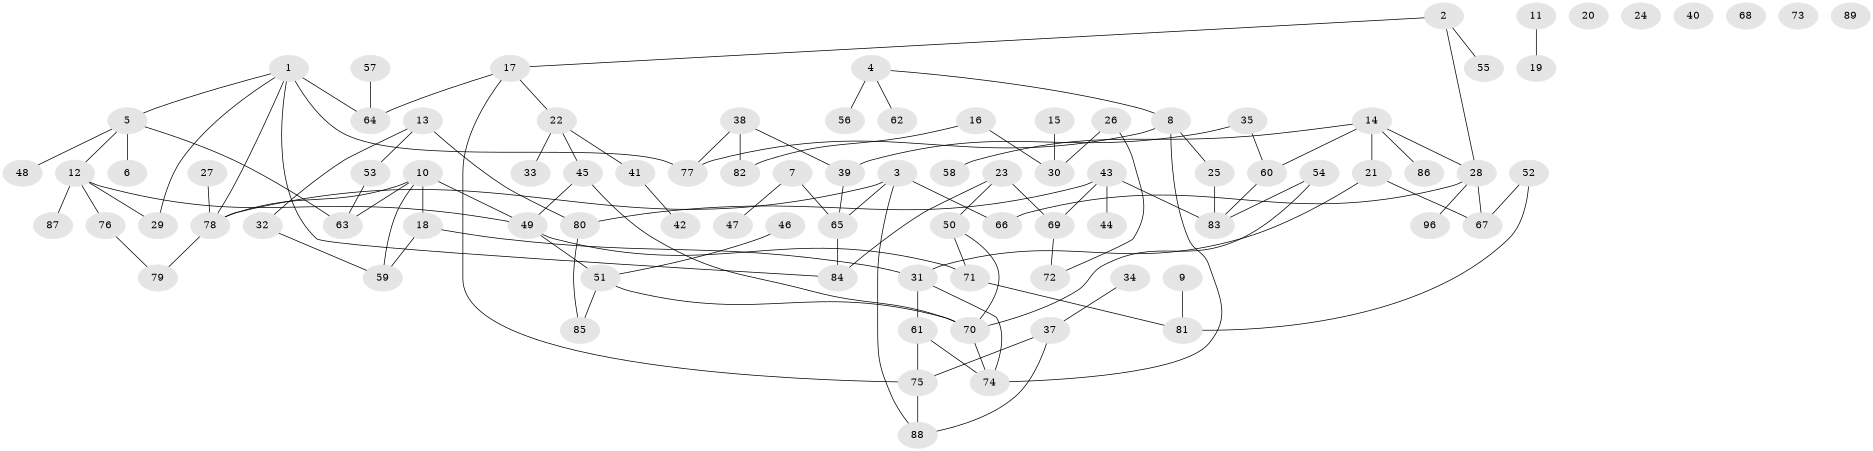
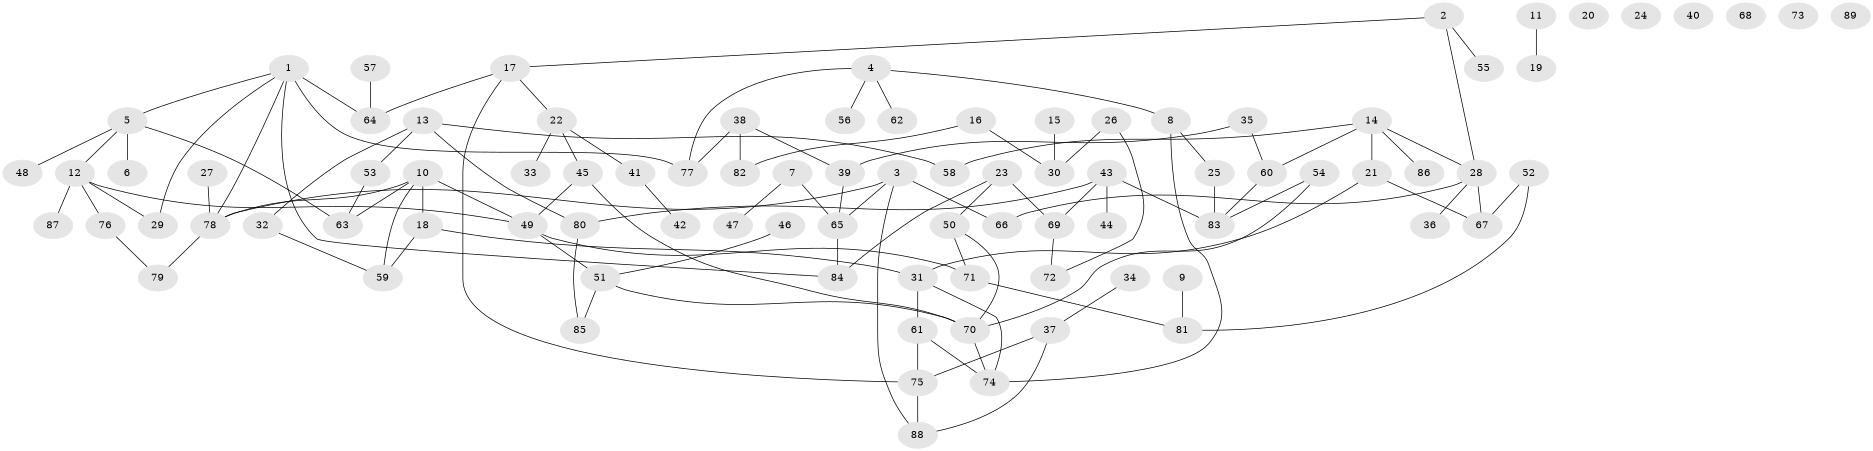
none -> (690, 137)
(917, 144) -> (751, 86)
(1430, 226) -> (1430, 226)
